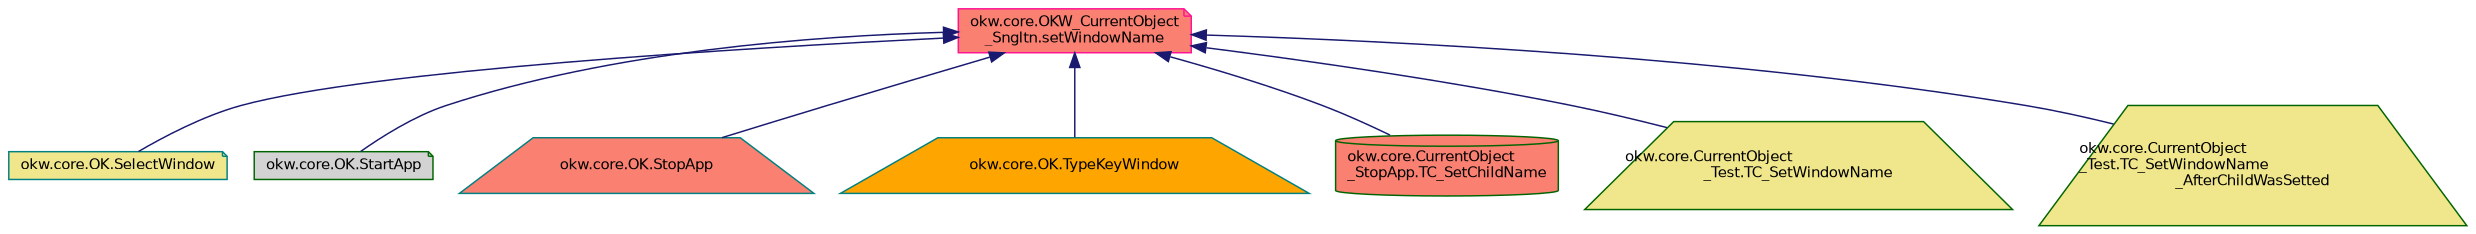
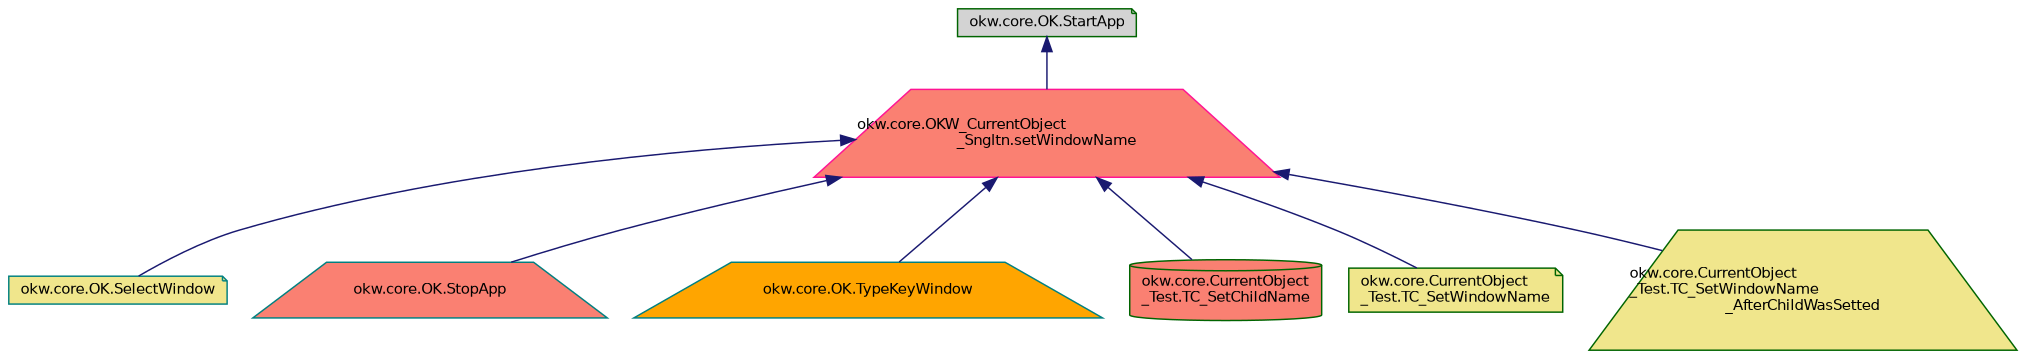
(1075, 31) -> (1047, 133)
(585, 70) -> (1047, 71)
(1447, 166) -> (1226, 290)
(1799, 166) -> (1456, 290)
